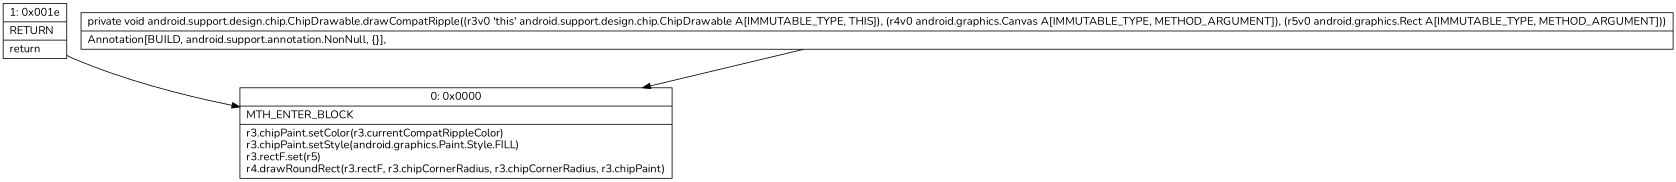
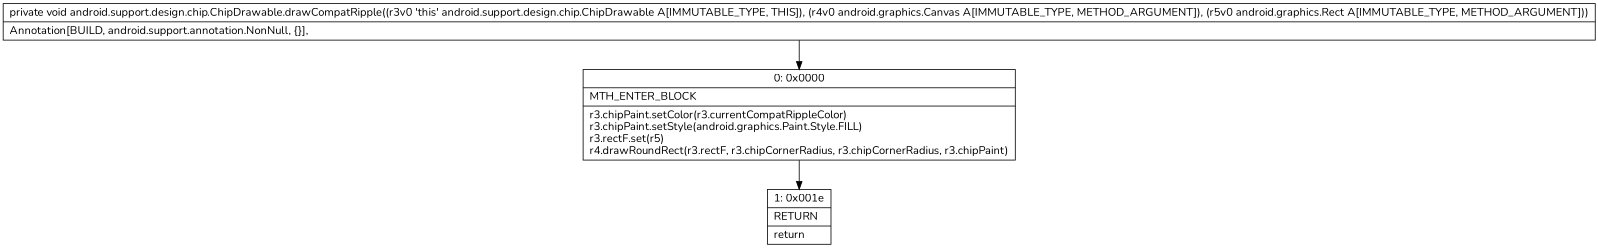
(148, 85) -> (799, 171)
